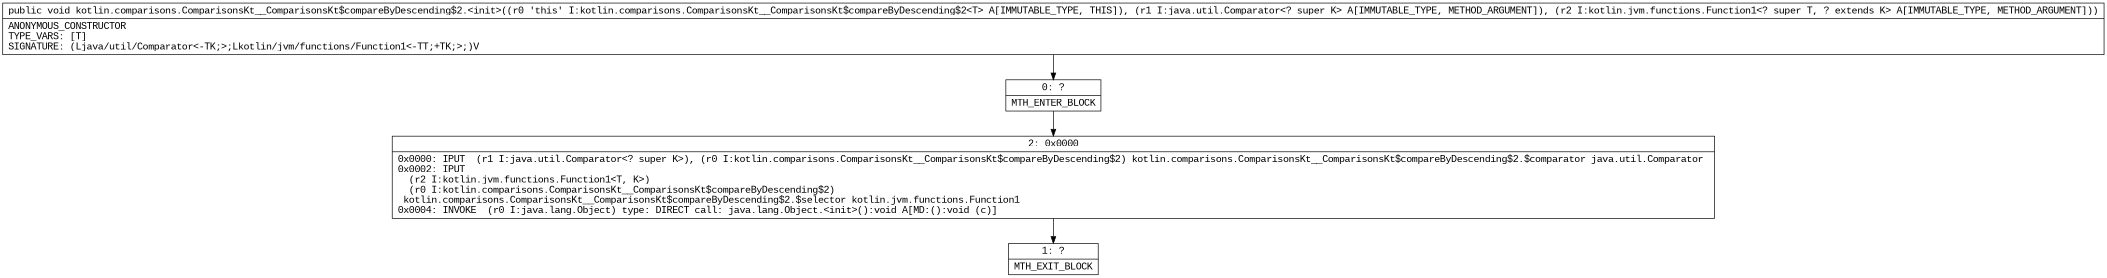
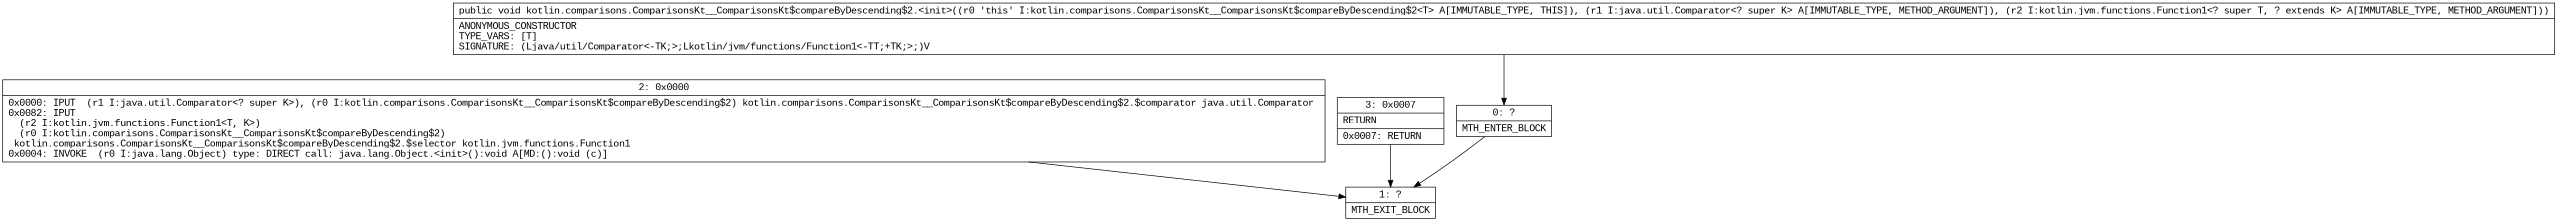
(1053, 120) -> (1453, 161)
none -> (1391, 121)
(437, 169) -> (48, 113)
